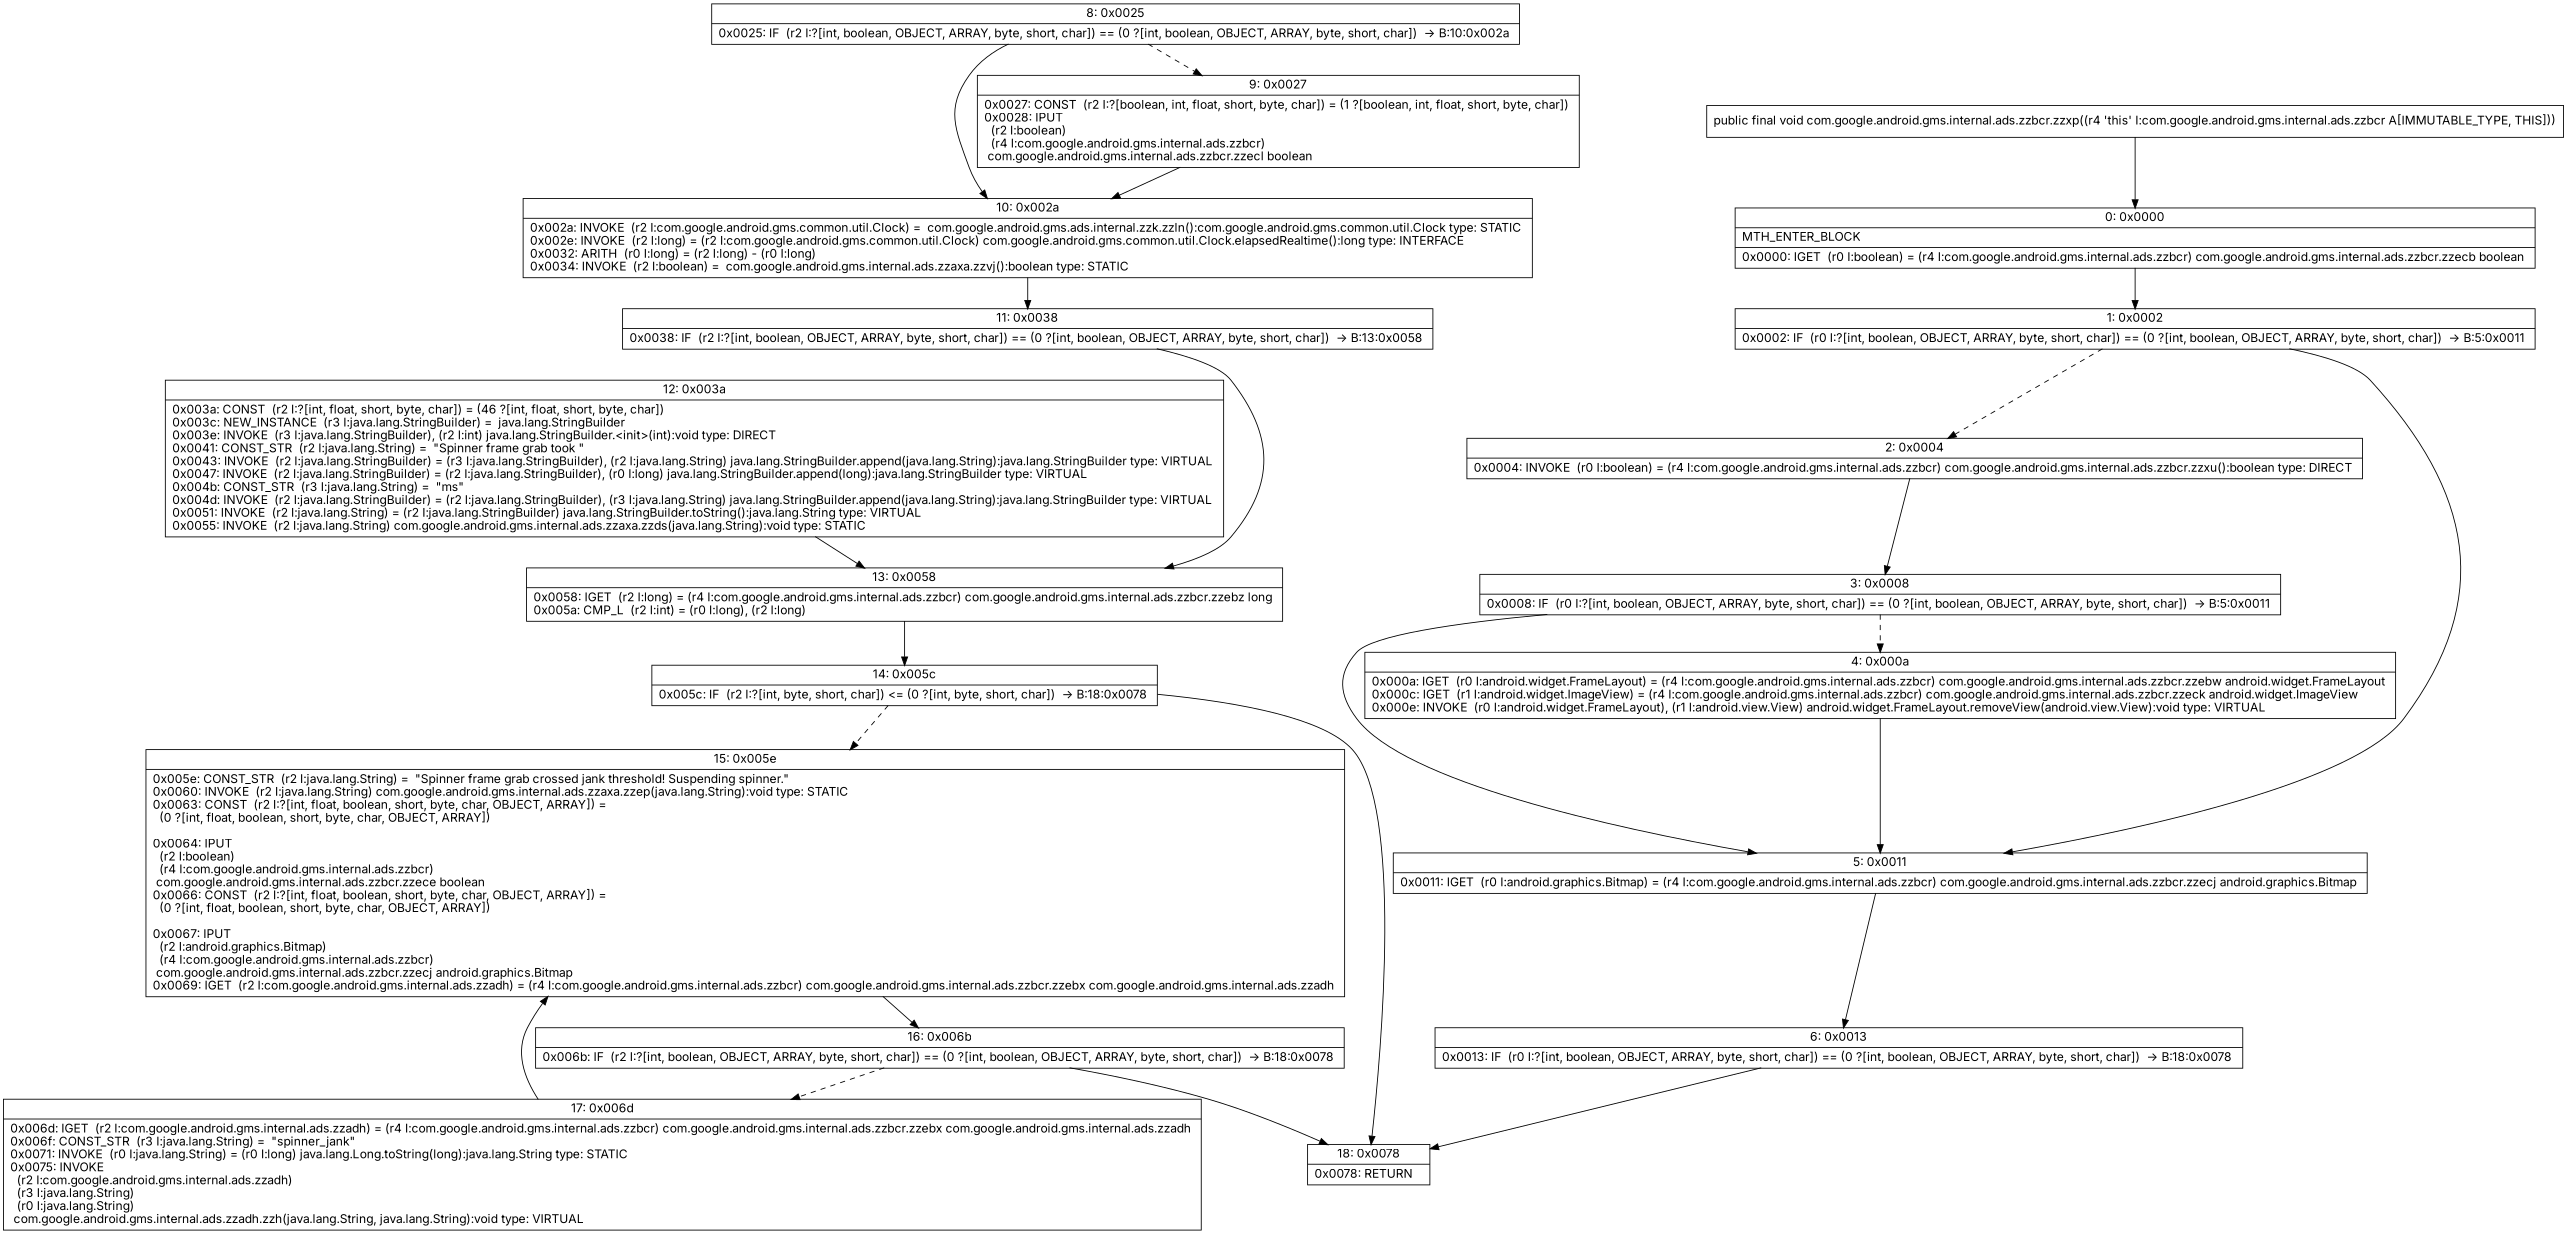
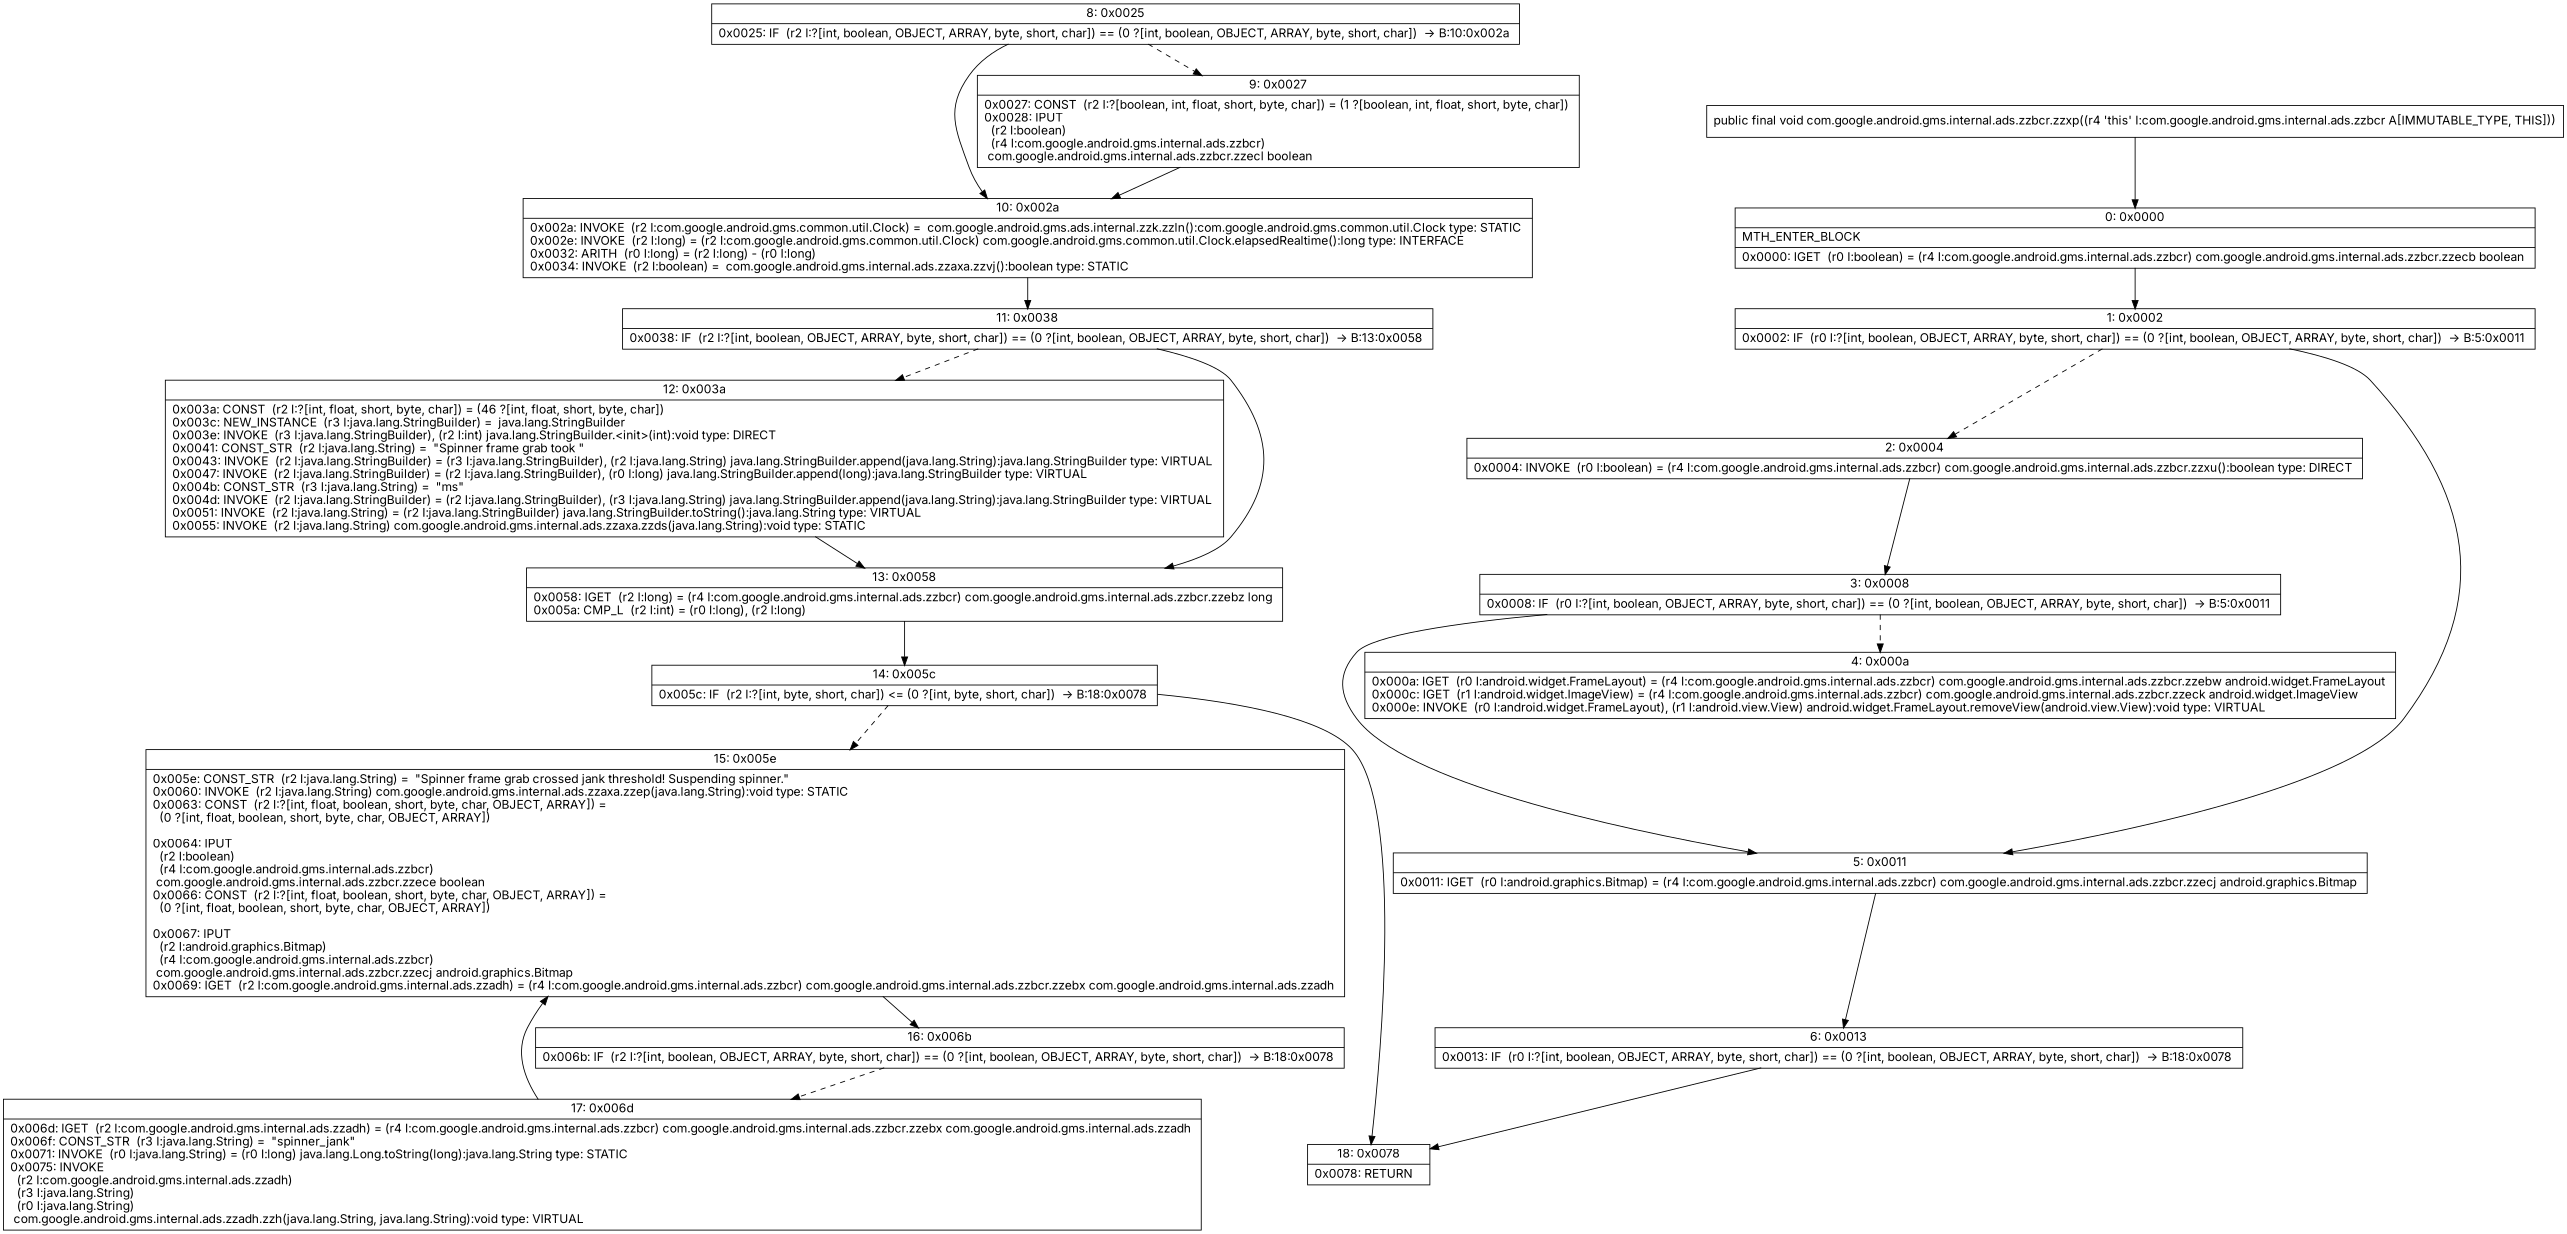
none -> (941, 363)
(1880, 781) -> none
(1197, 1096) -> none
